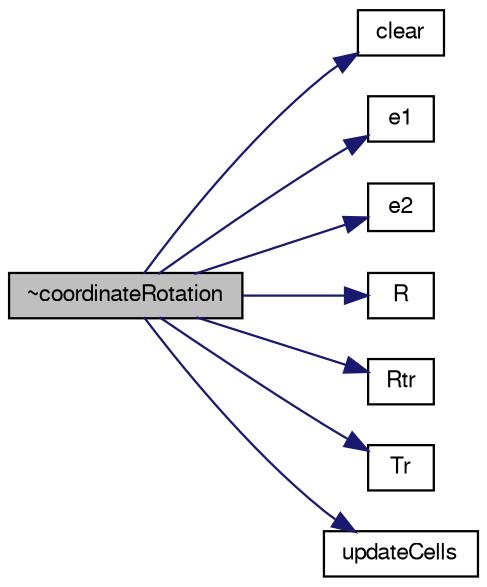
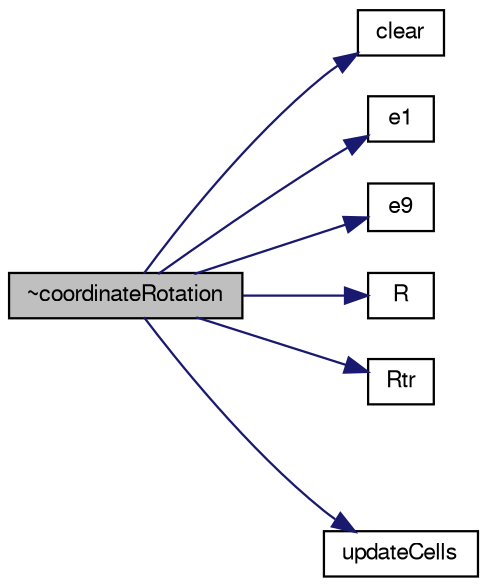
(401, 207) -> (401, 207)
(401, 468) -> none
